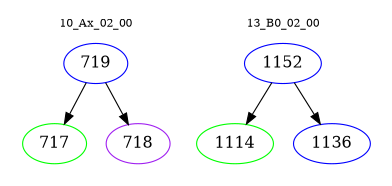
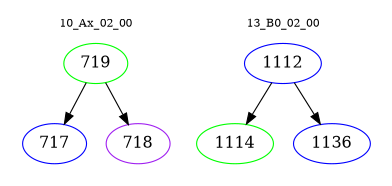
(96, 63) -> (96, 63)
(283, 63) -> (283, 63)
(55, 144) -> (55, 144)
